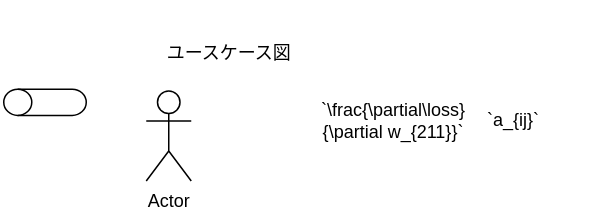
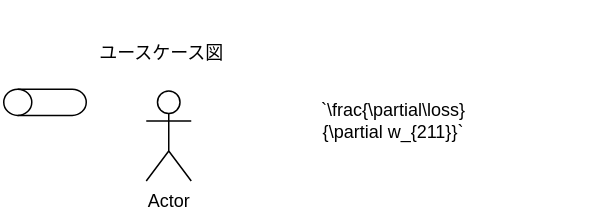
(229, 53) -> (161, 53)
(514, 121) -> none
